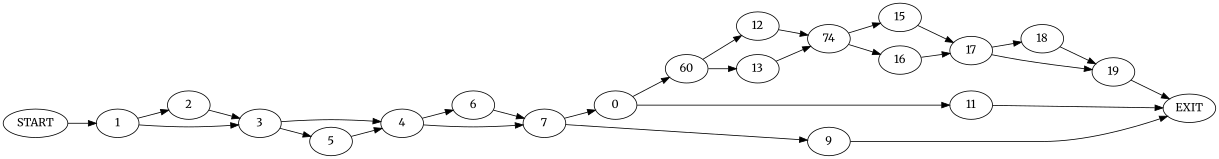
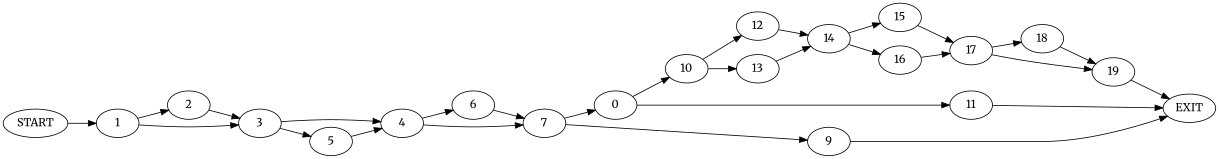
(829, 39) -> (829, 39)
(687, 69) -> (687, 69)
